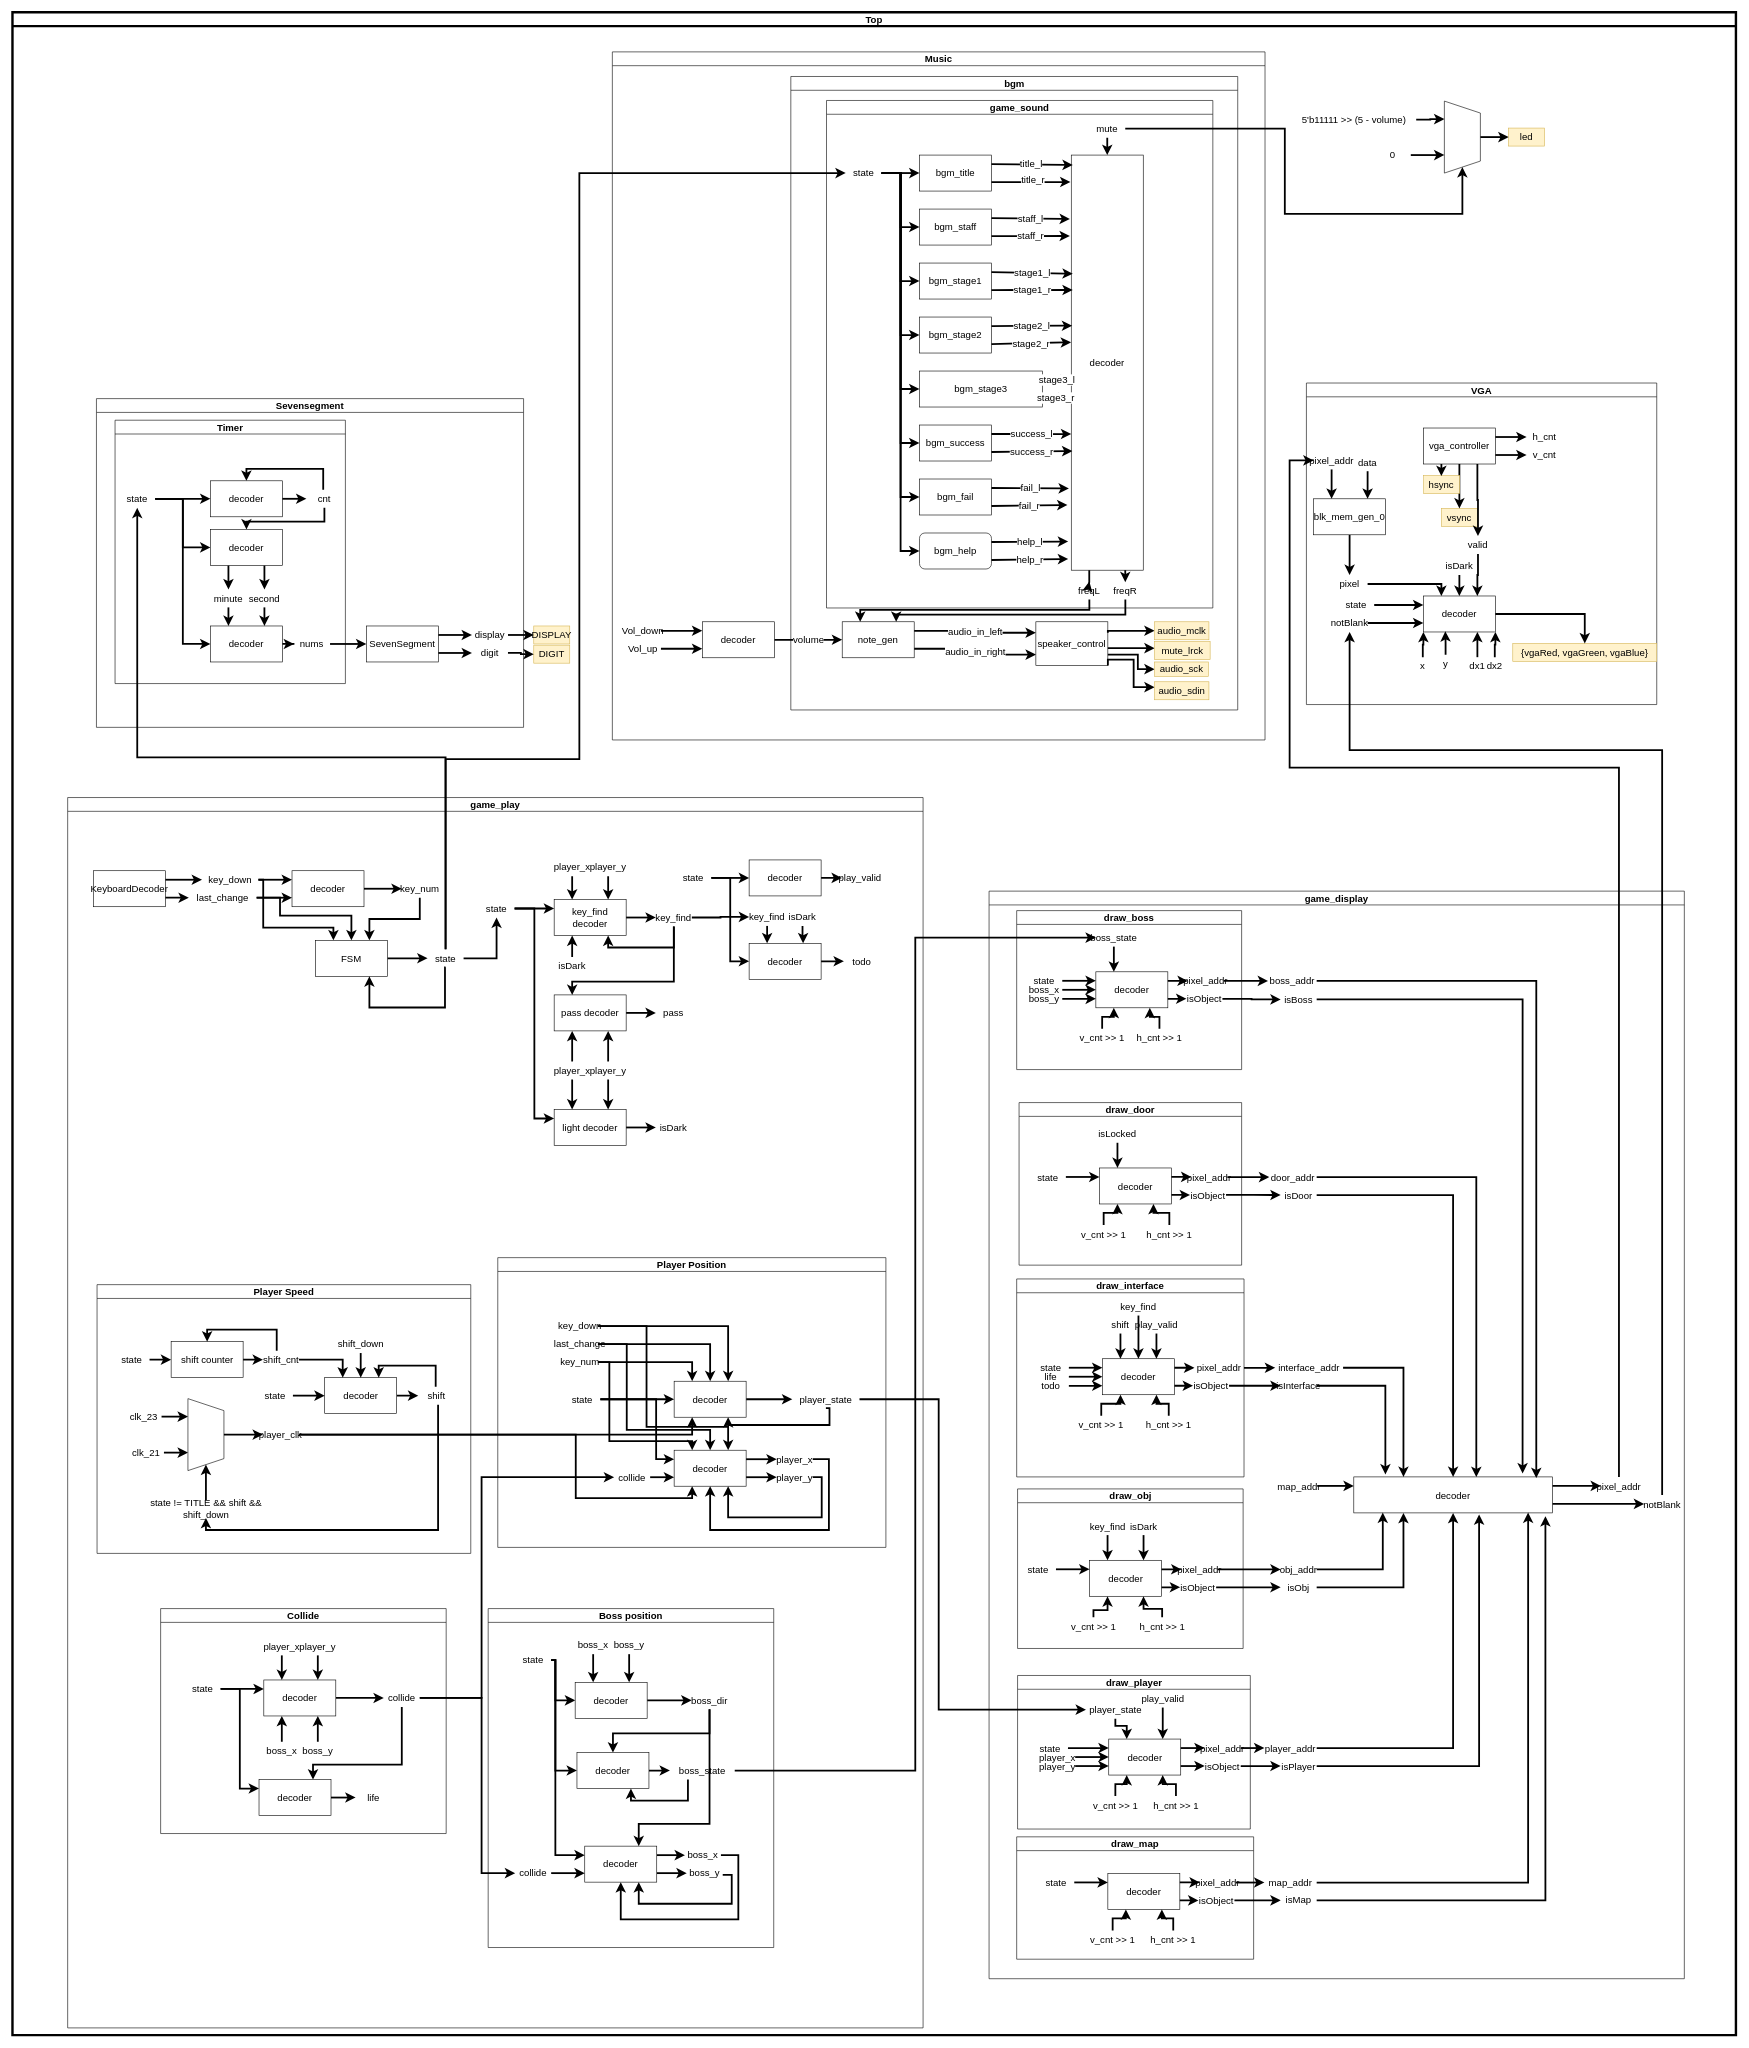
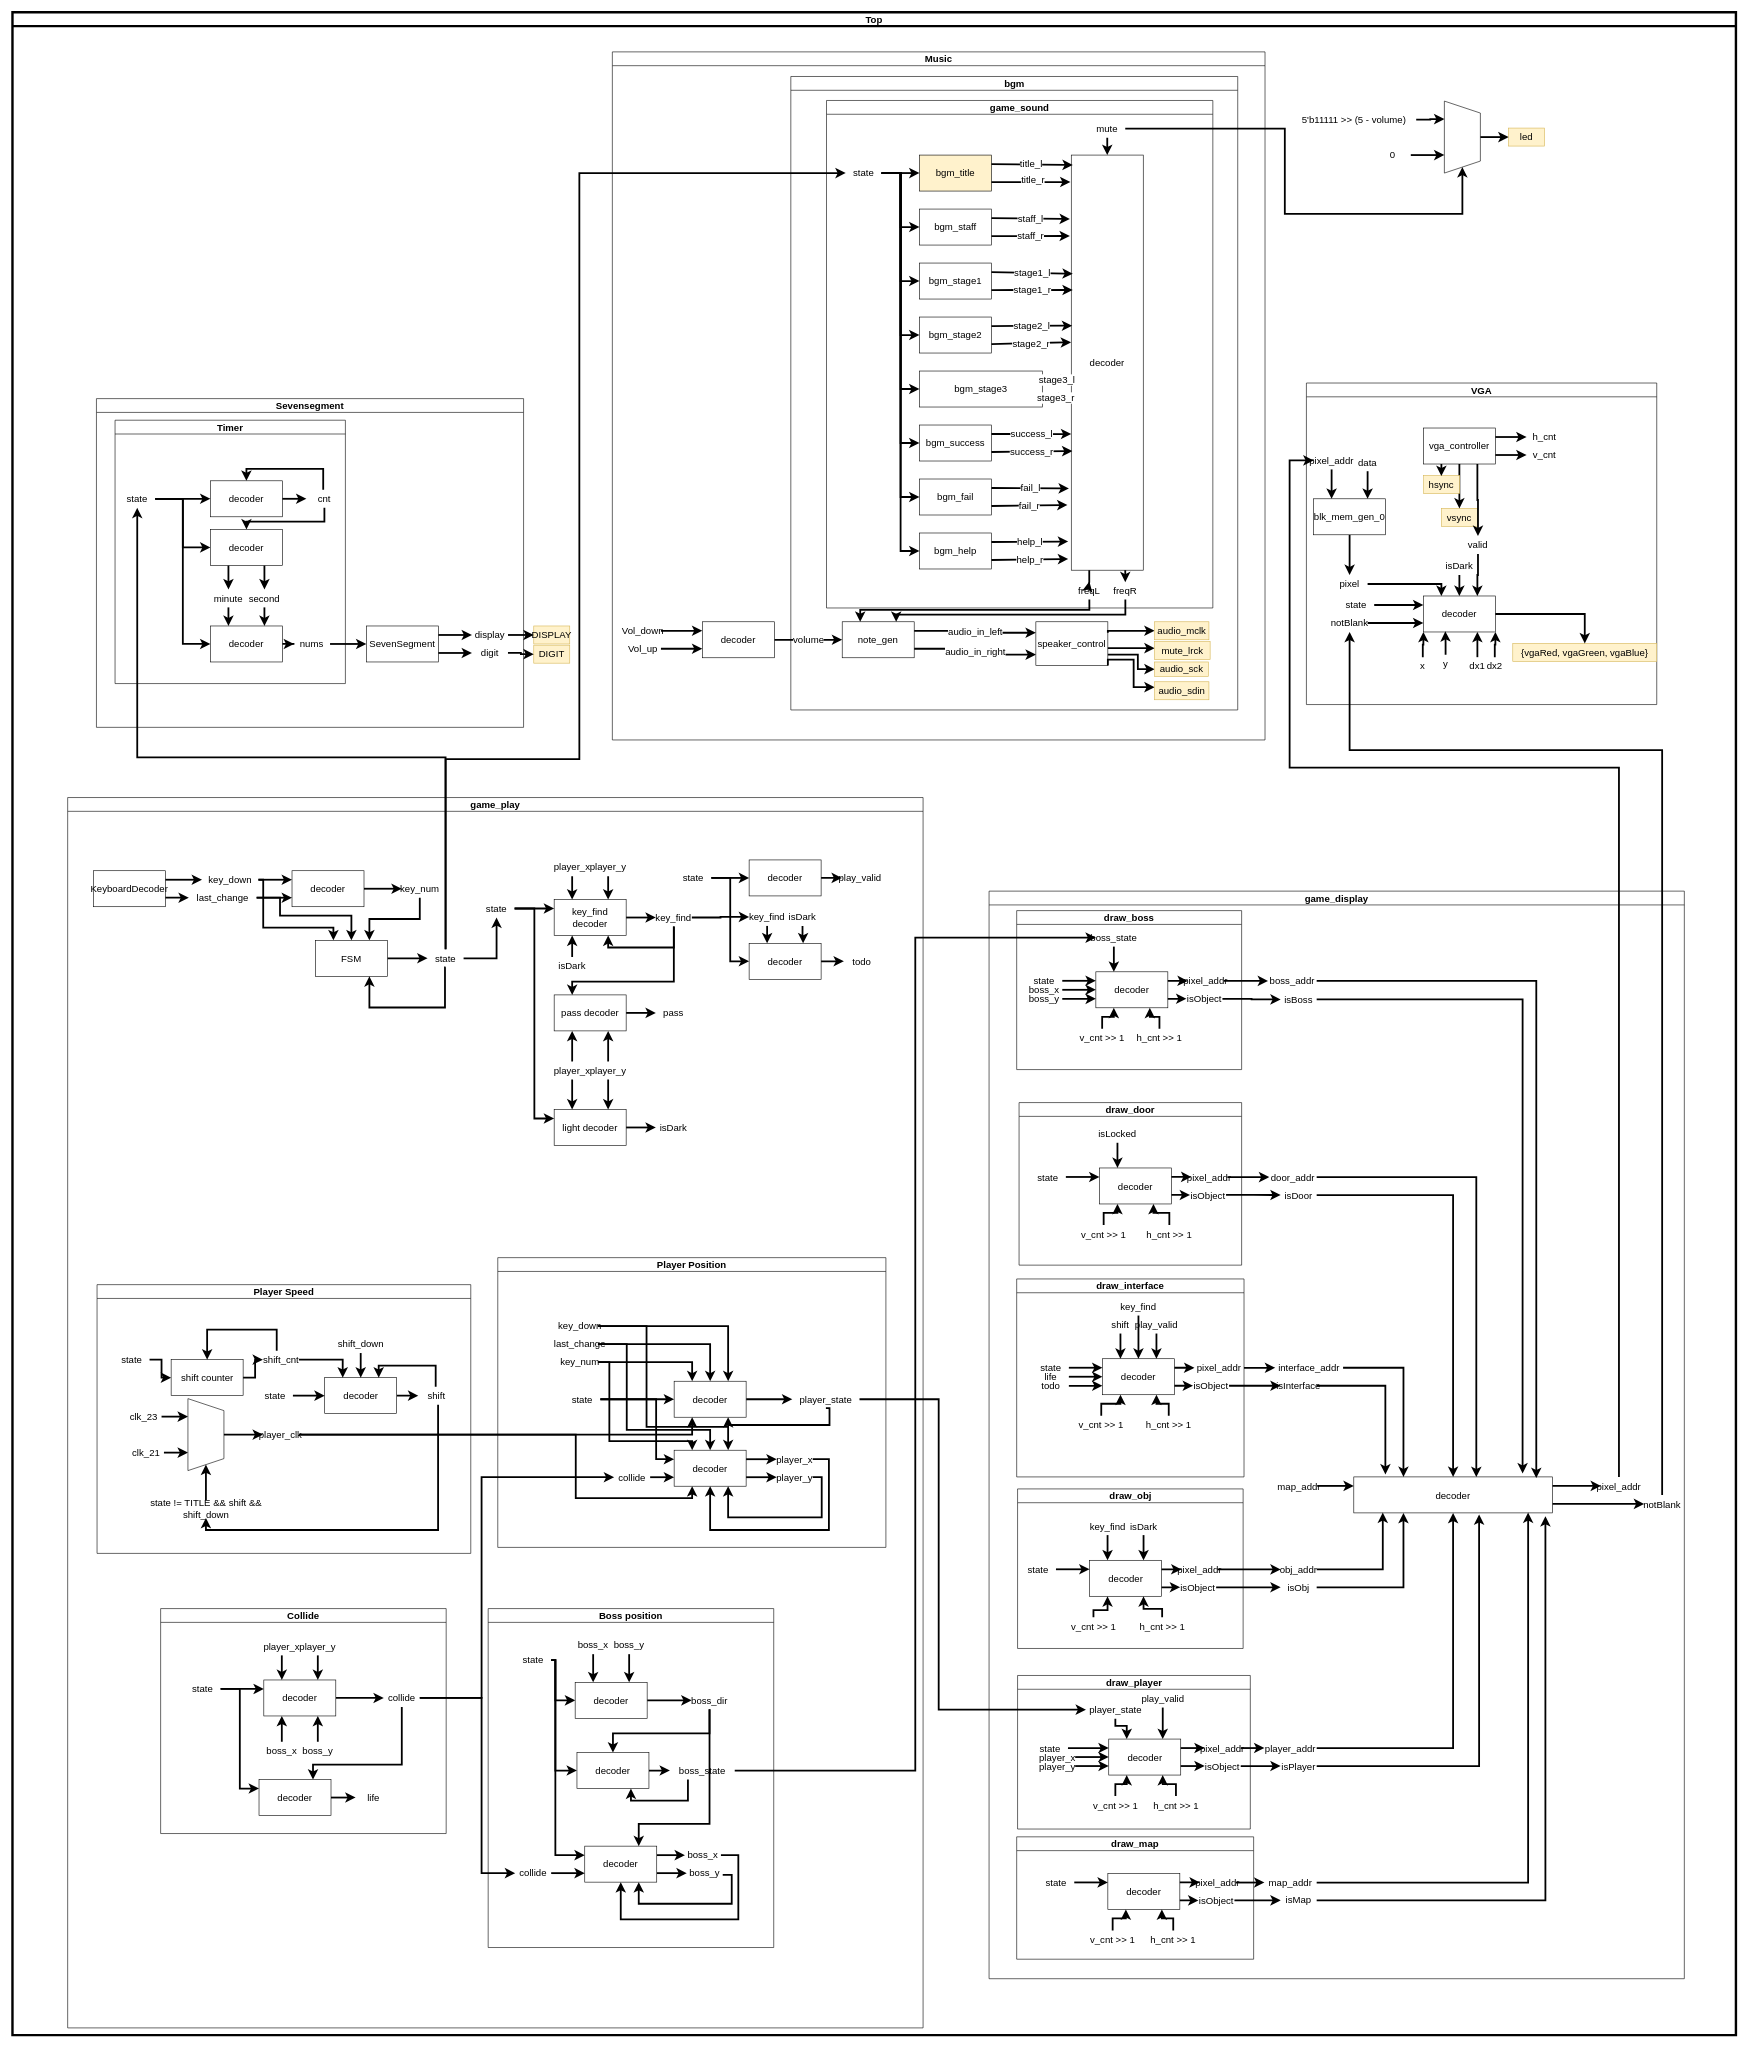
(956, 173) -> (956, 173)
(956, 551) -> (956, 551)
(207, 1360) -> (207, 1378)
